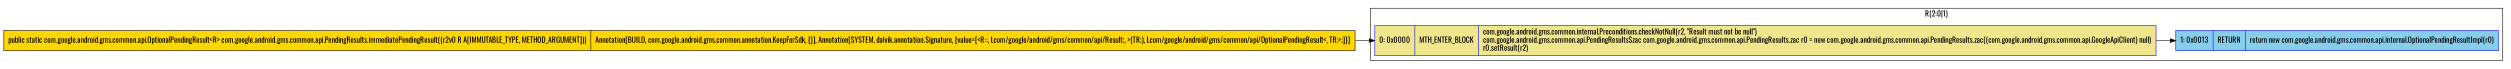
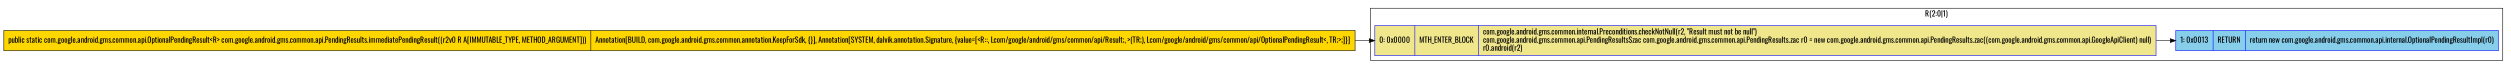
(1506, 49) -> (1503, 49)
